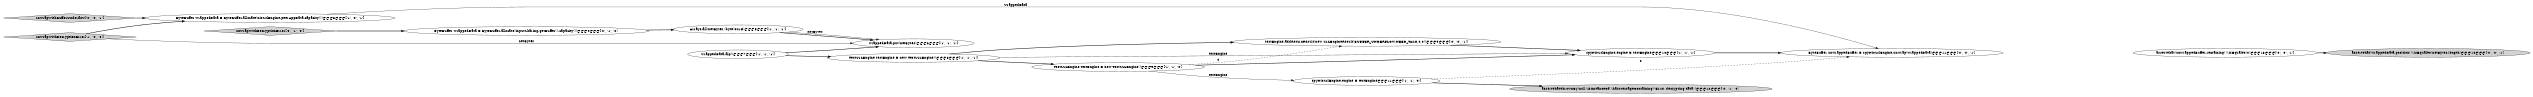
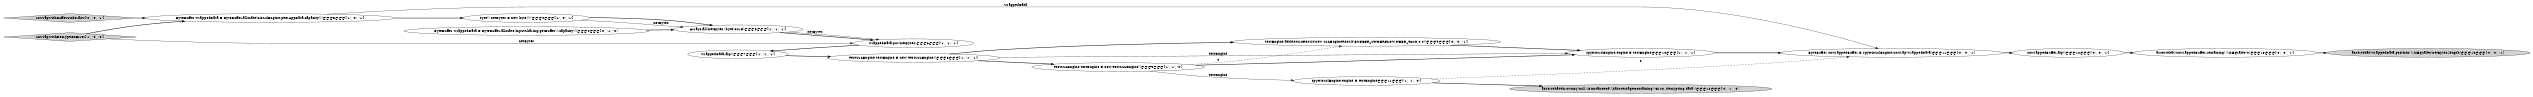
none -> (527, 18)
(270, 31) -> none
(831, 50) -> (816, 48)
none -> (2068, 53)
